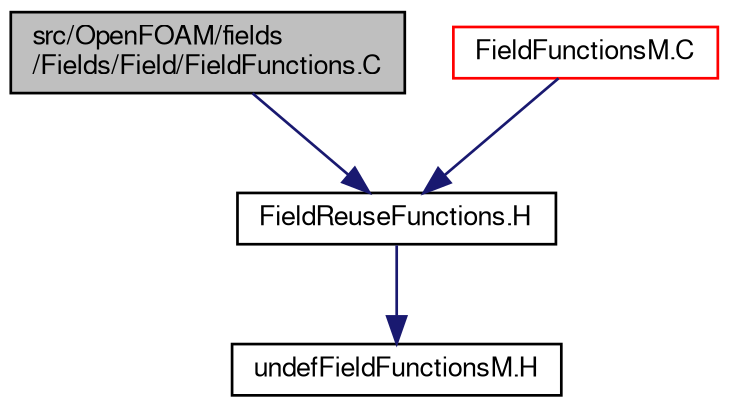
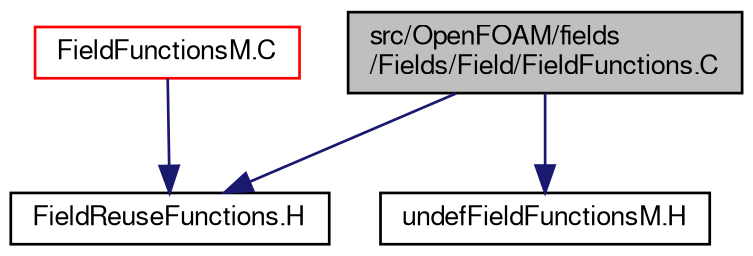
(397, 281) -> (545, 129)
